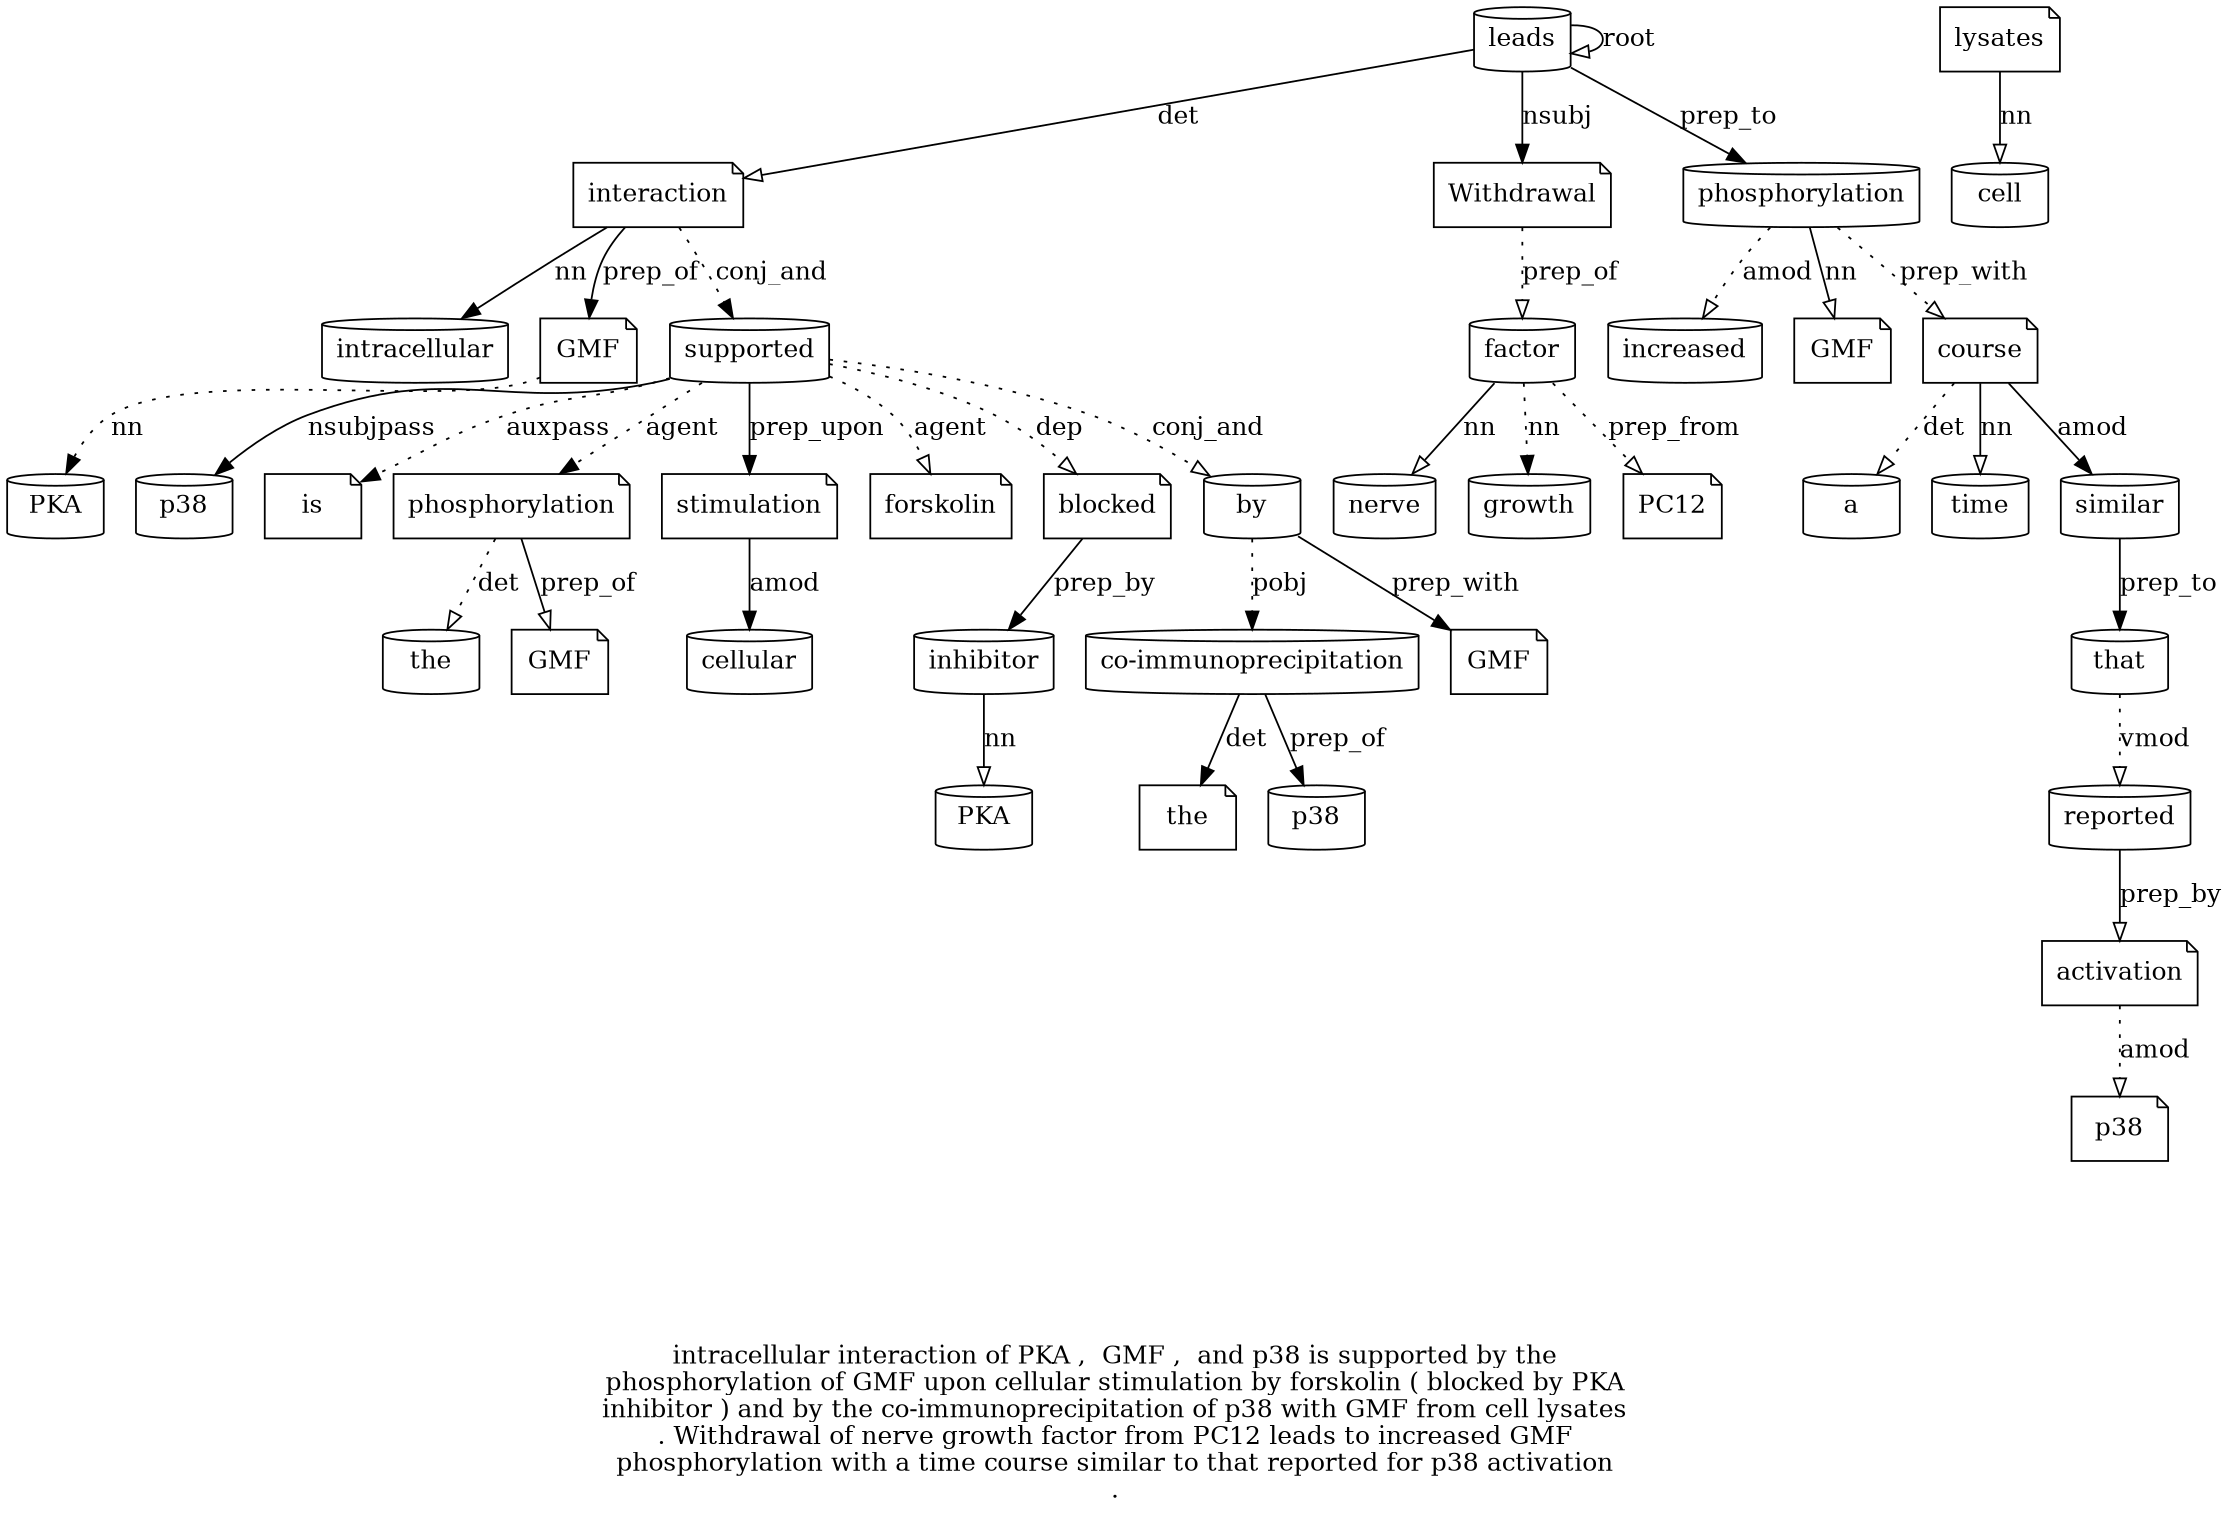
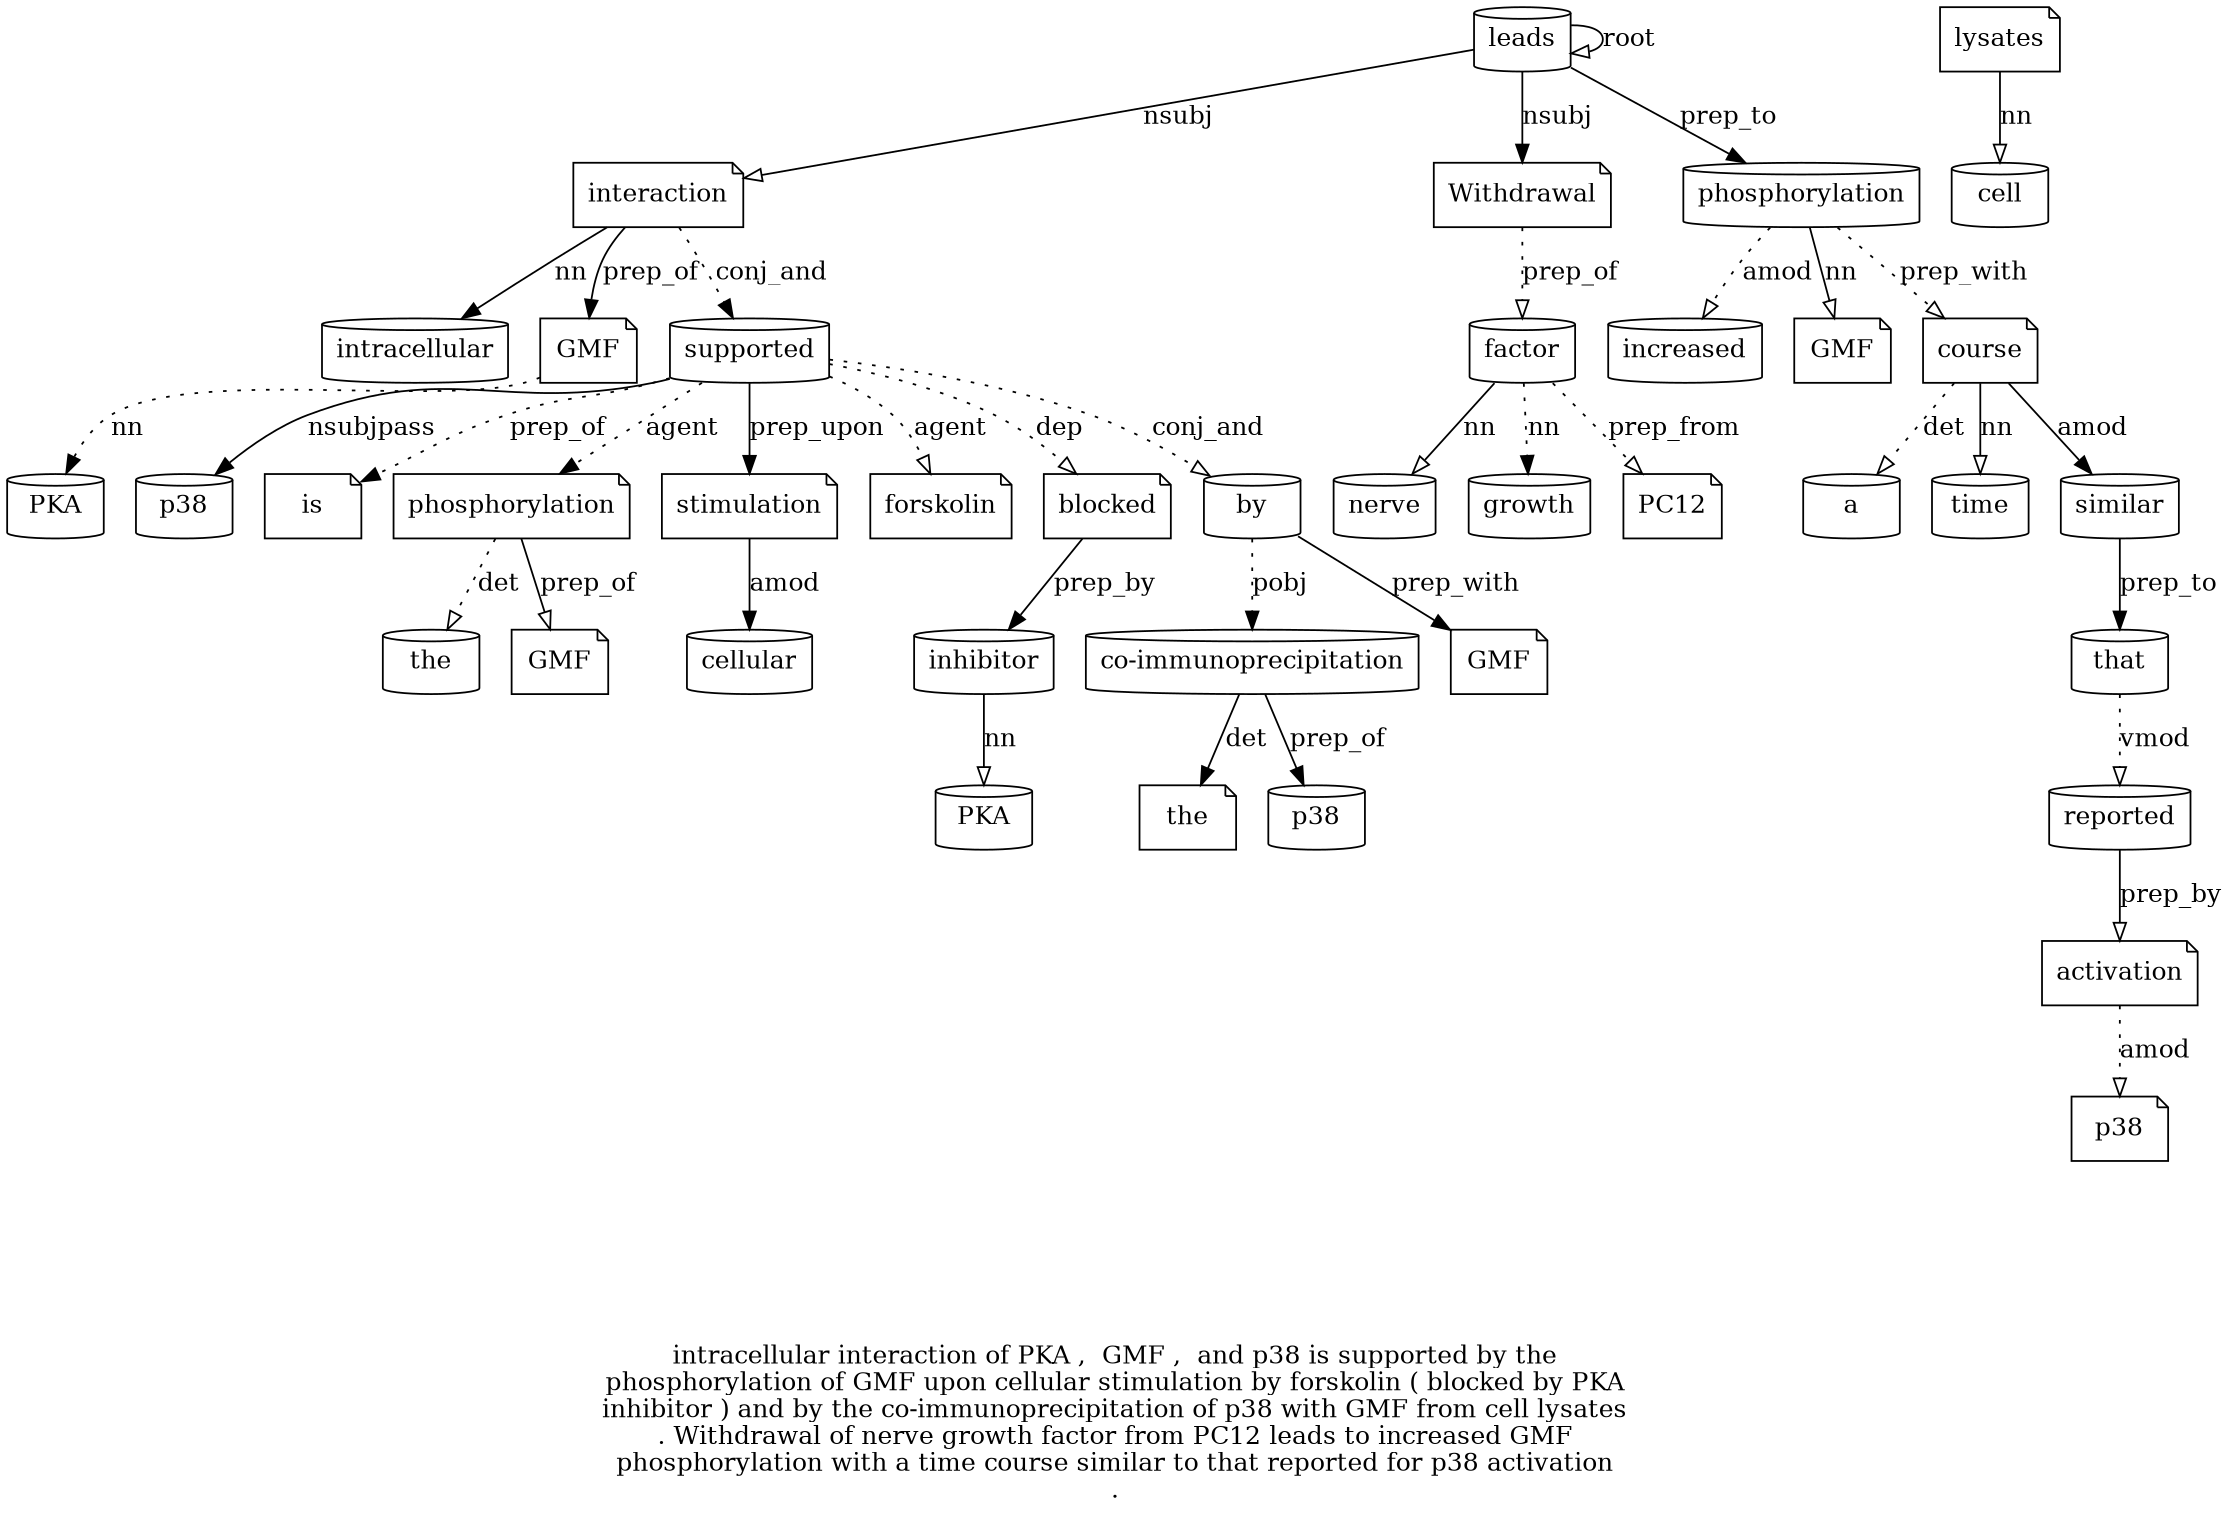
(1179, 117) -> (1179, 117)
(558, 428) -> (558, 428)
